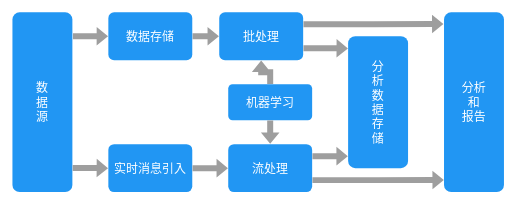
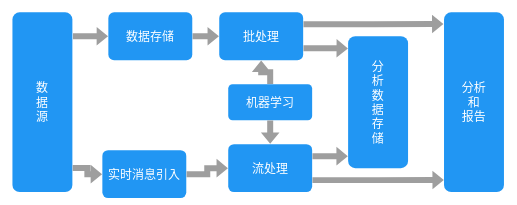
(150, 168) -> (144, 174)
